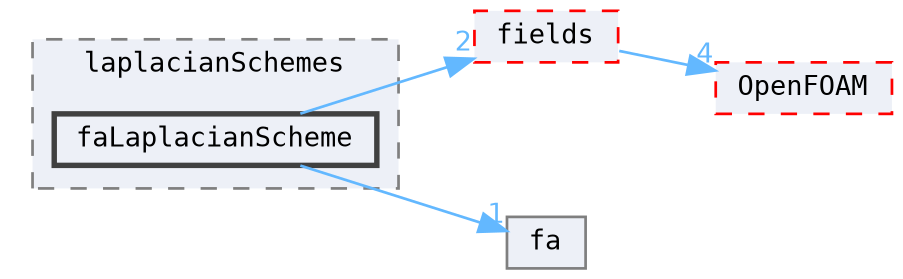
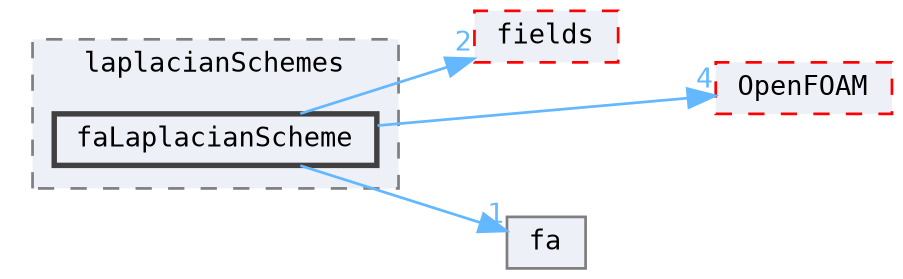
(654, 58) -> (533, 112)
